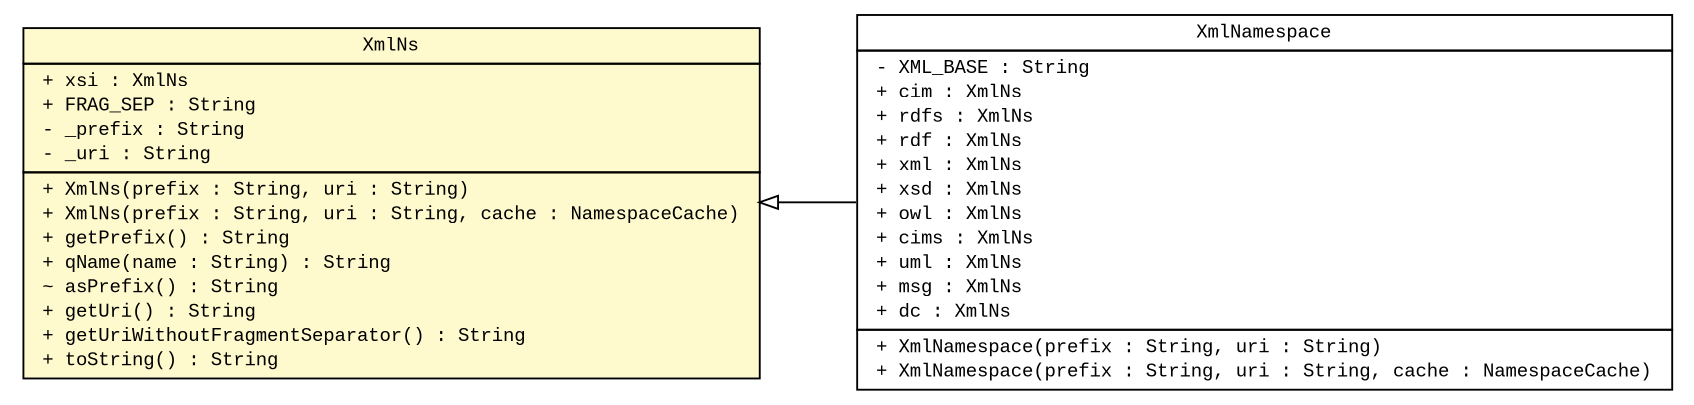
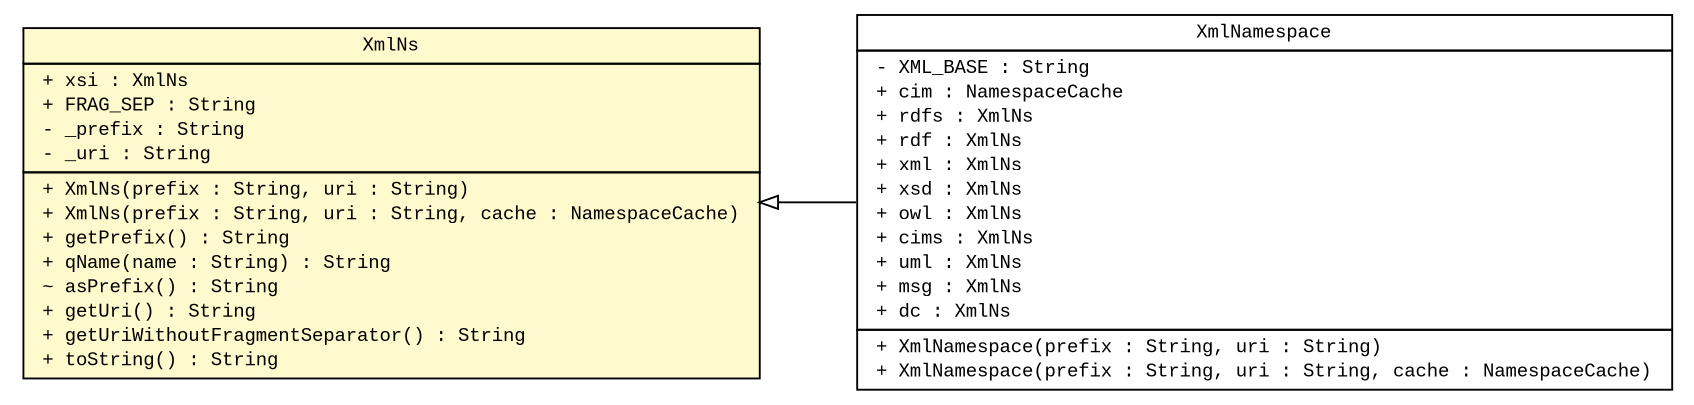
(950, 92) -> (1001, 92)
